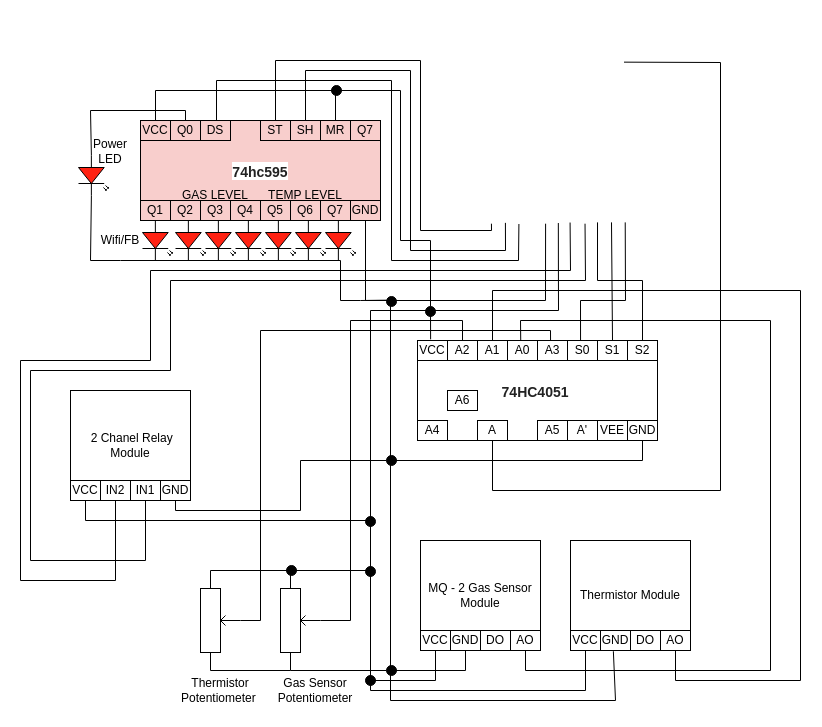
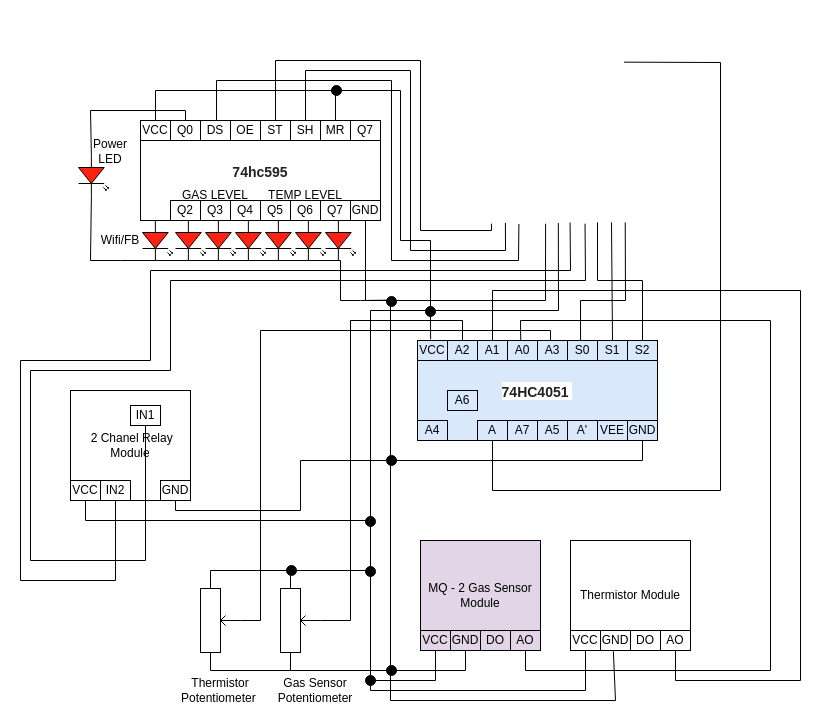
none -> (246, 131)
(261, 171) -> (261, 171)
(156, 211) -> none
(538, 391) -> (538, 391)
none -> (523, 431)
(146, 491) -> (146, 416)
(481, 596) -> (481, 596)
